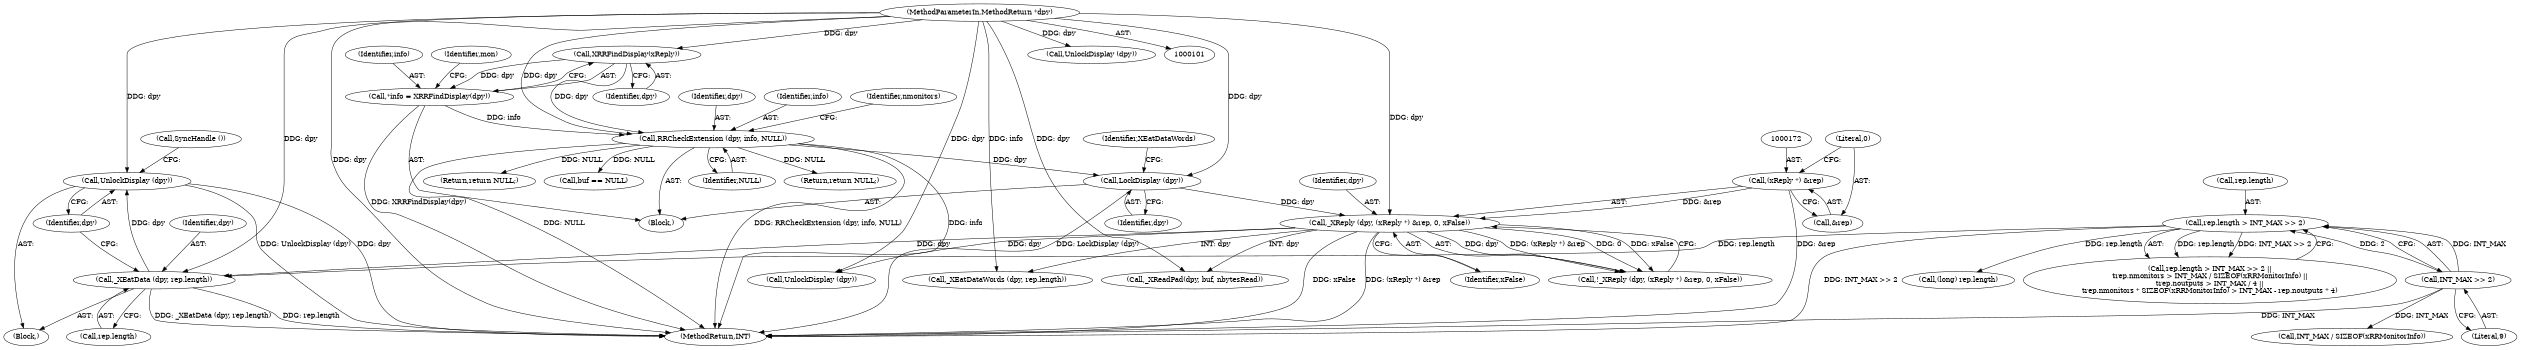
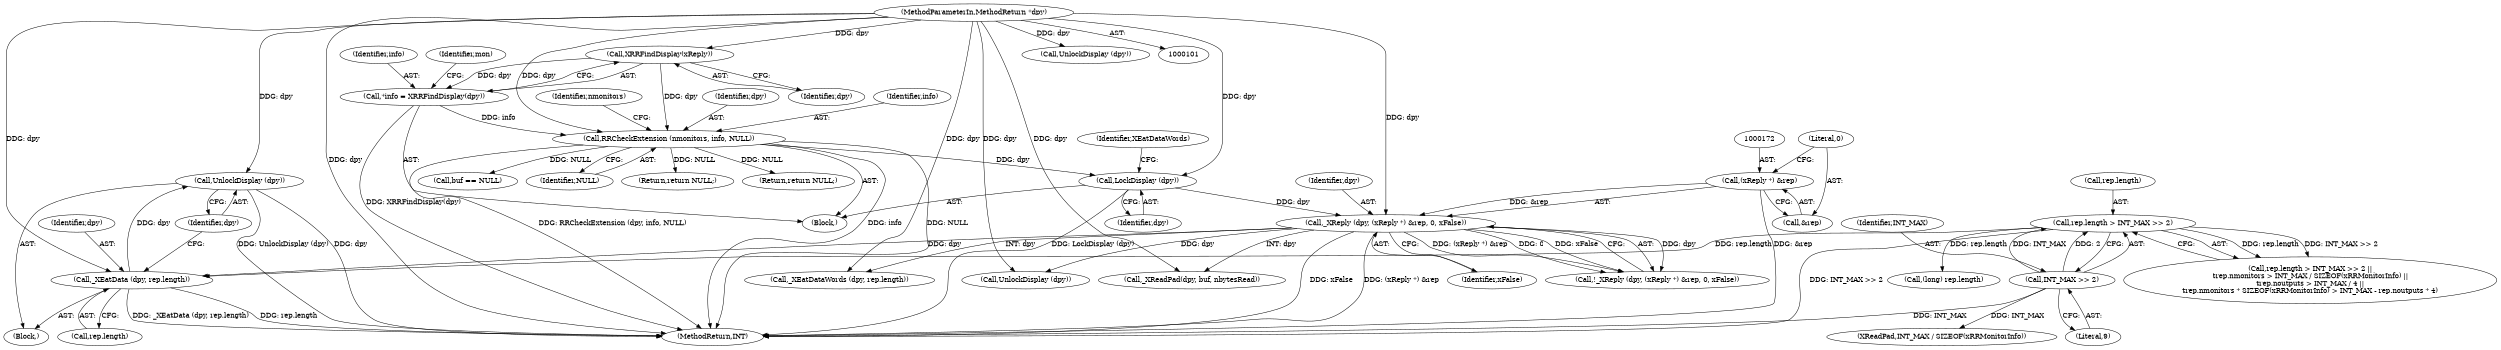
(191, 139) -> none
(713, 139) -> (669, 139)
(1006, 139) -> (963, 139)
none -> (1892, 223)
(2352, 337) -> (1942, 337)
